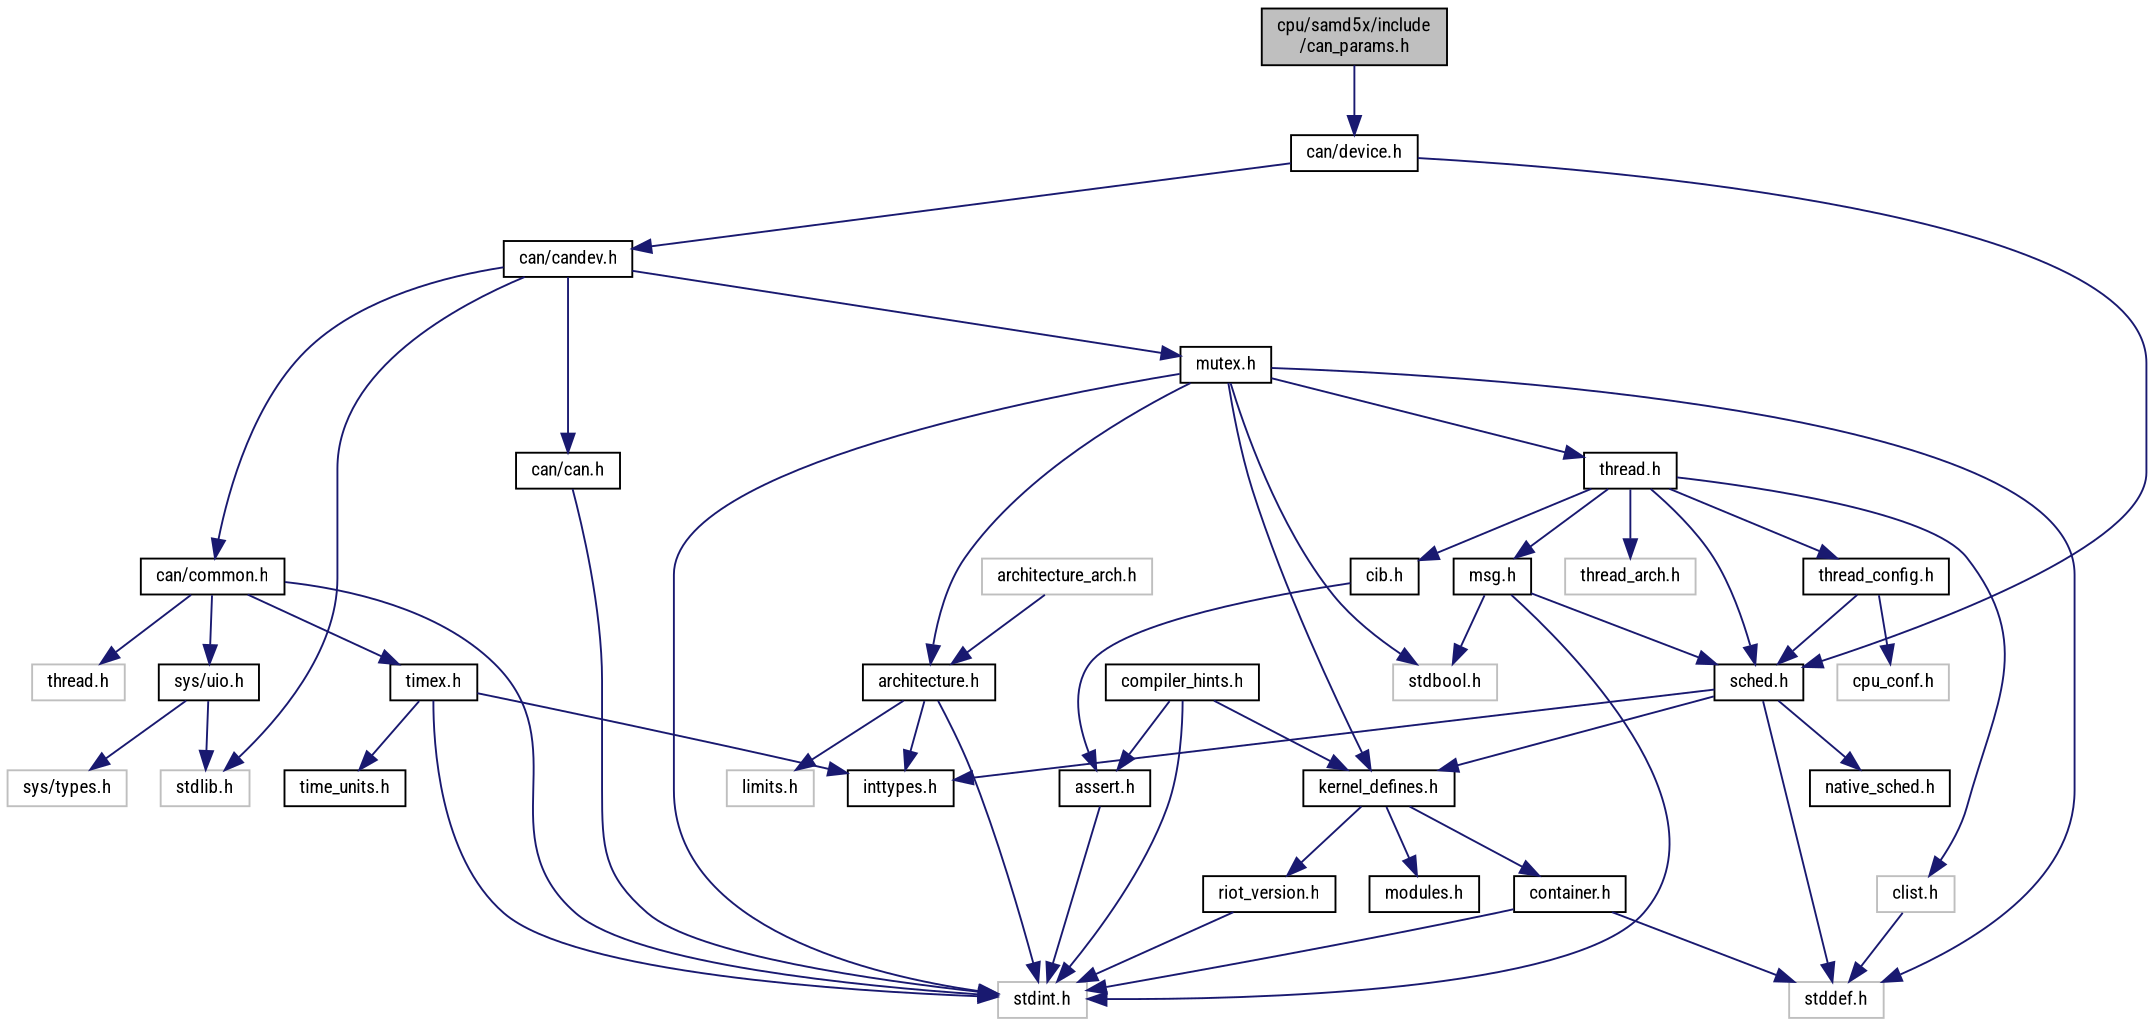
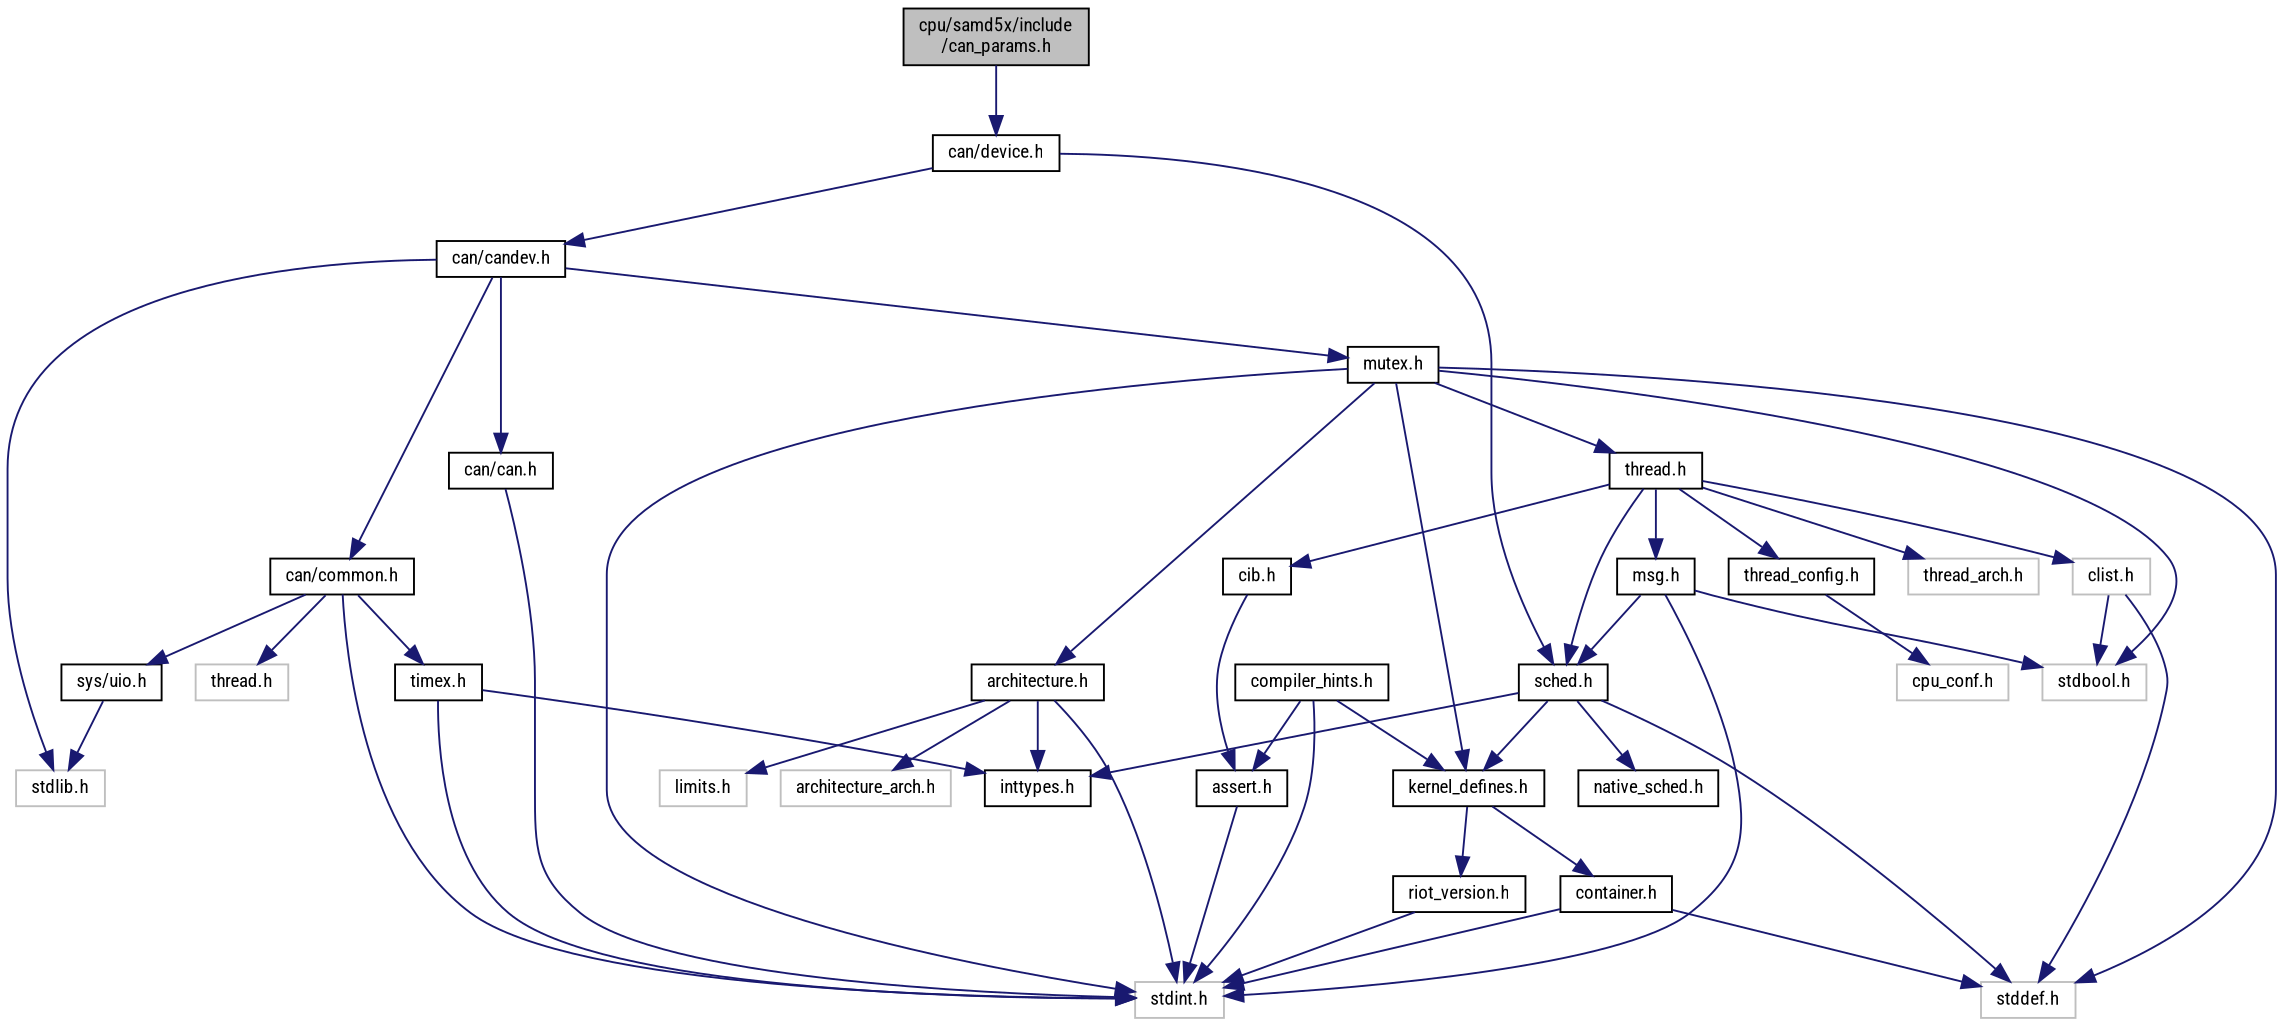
none -> (2104, 620)
(1825, 623) -> none
(1006, 624) -> (960, 730)
(67, 788) -> none
(345, 788) -> none
(1424, 894) -> none
